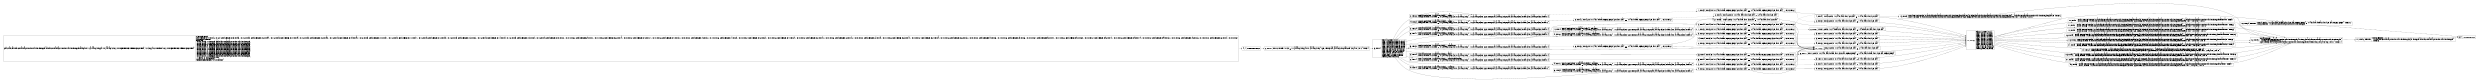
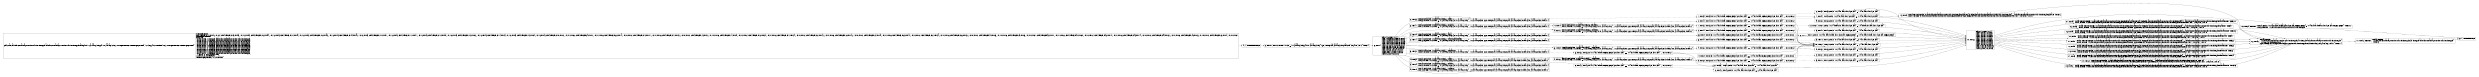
(1746, 44) -> none
